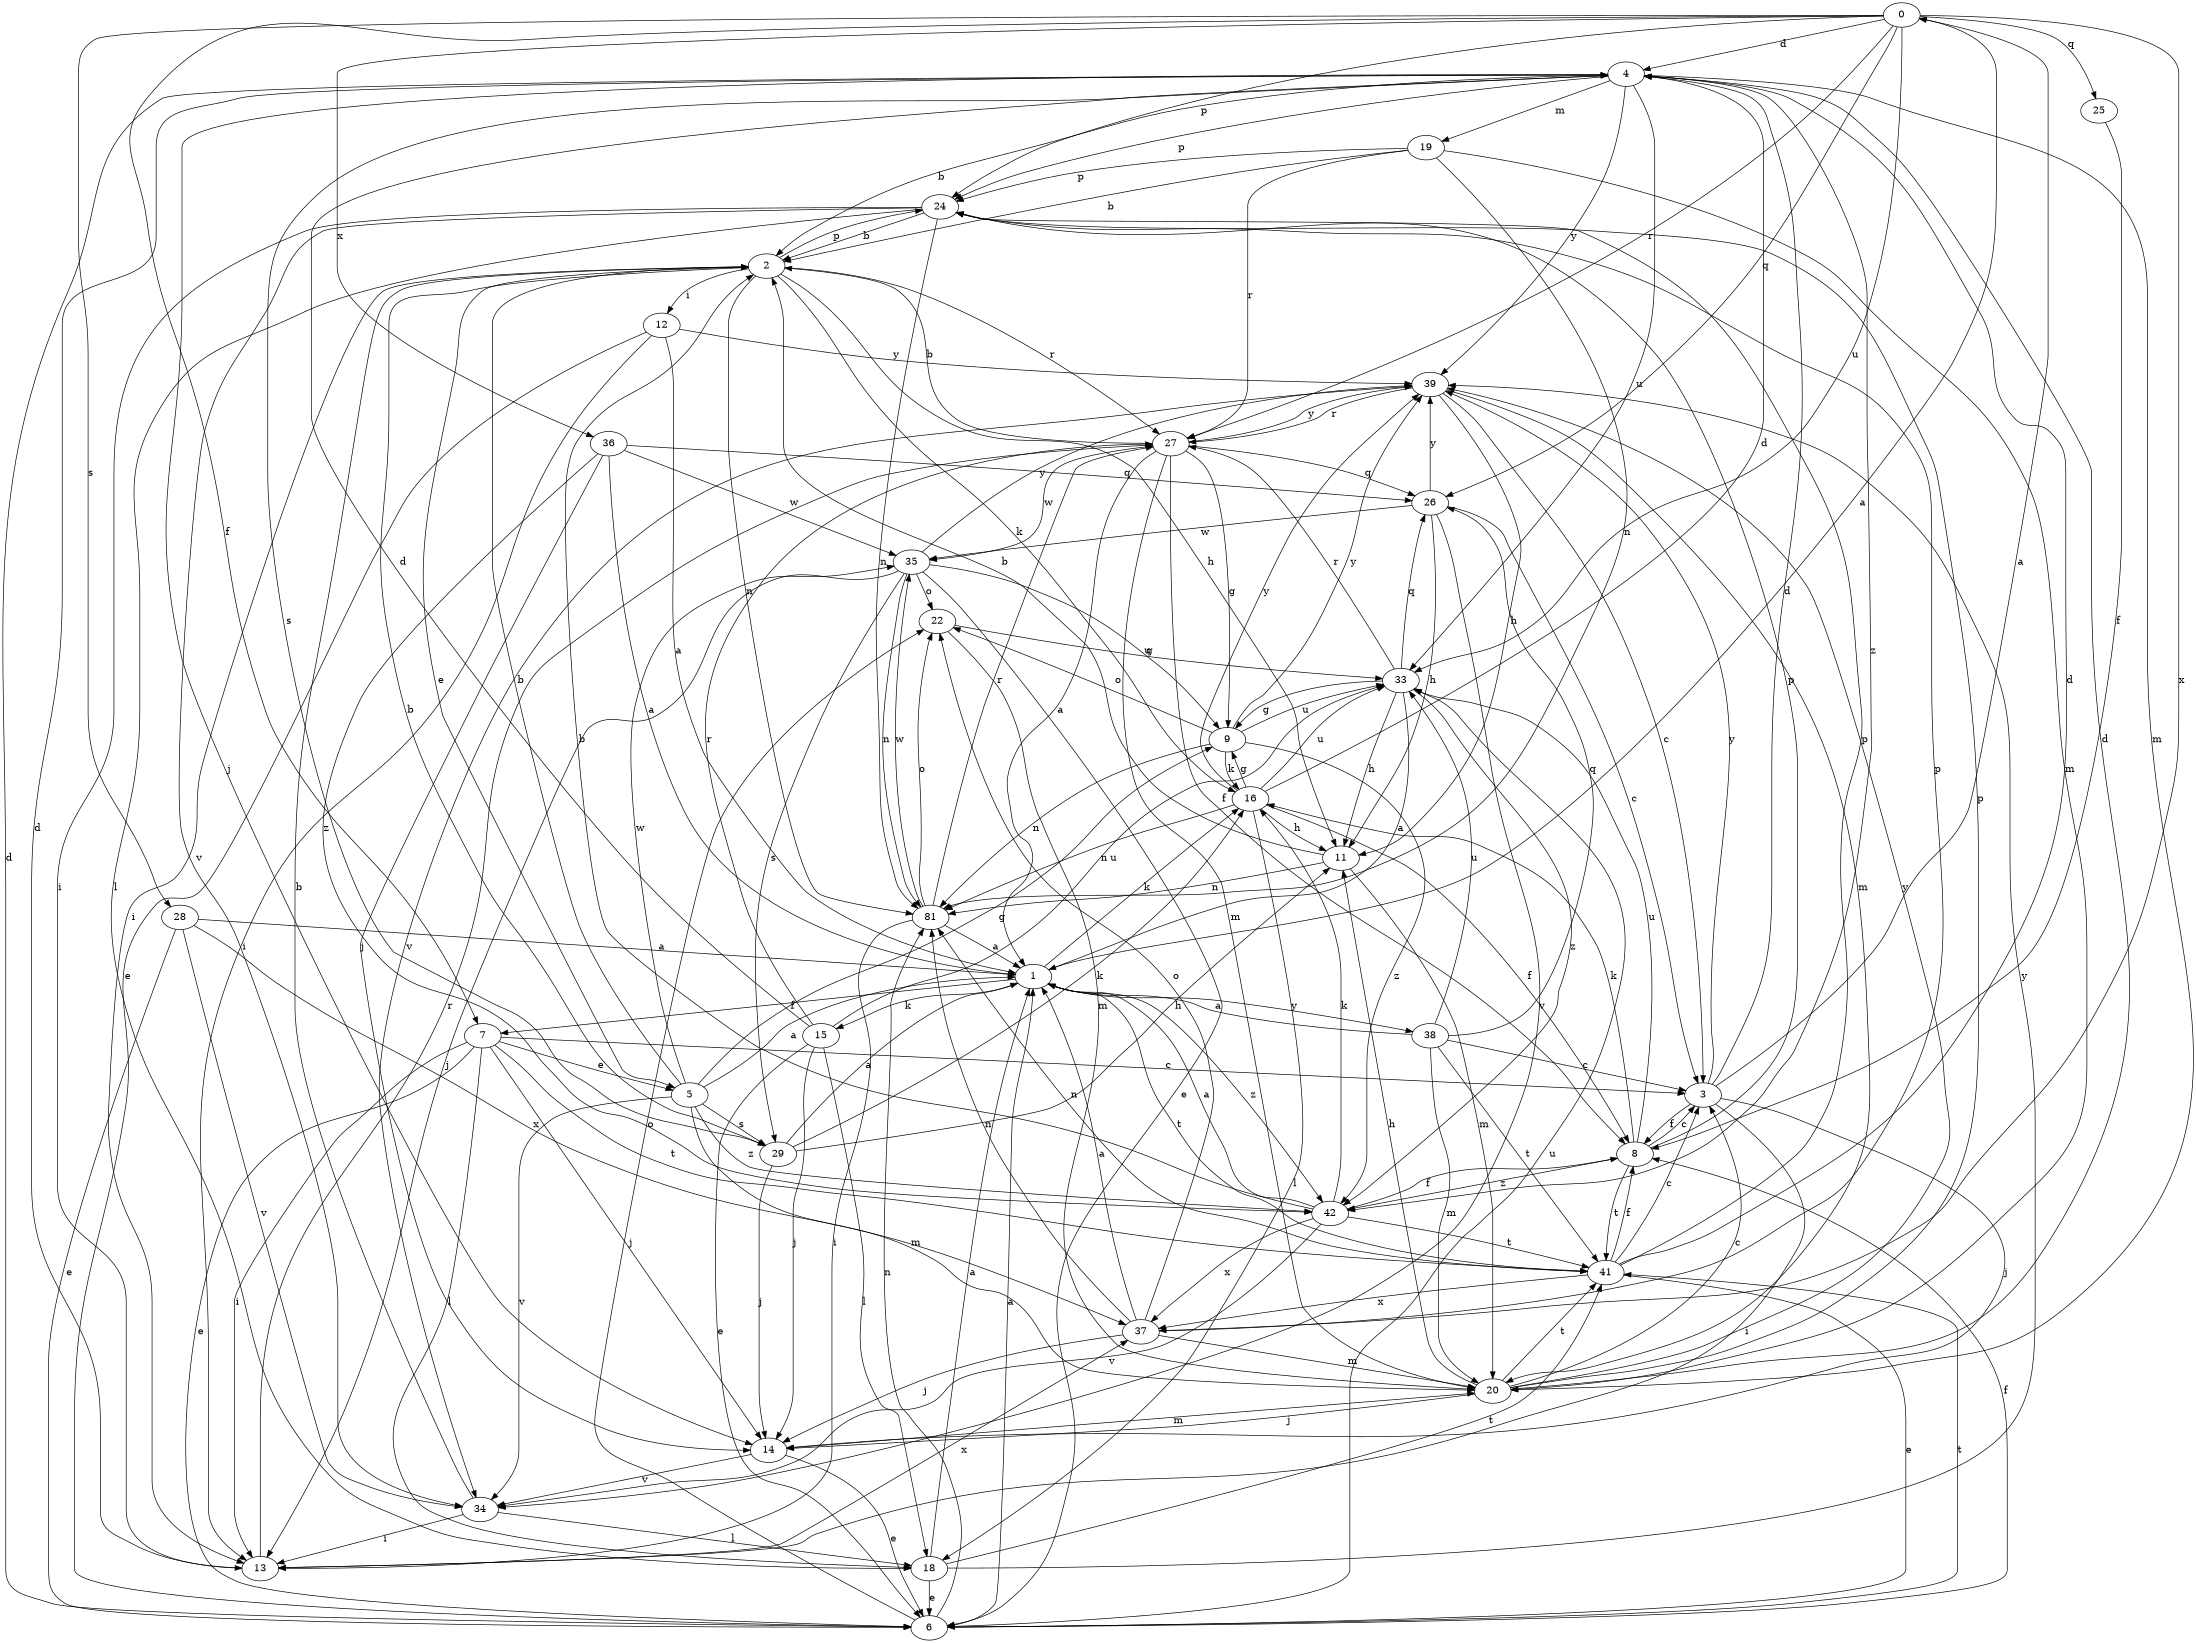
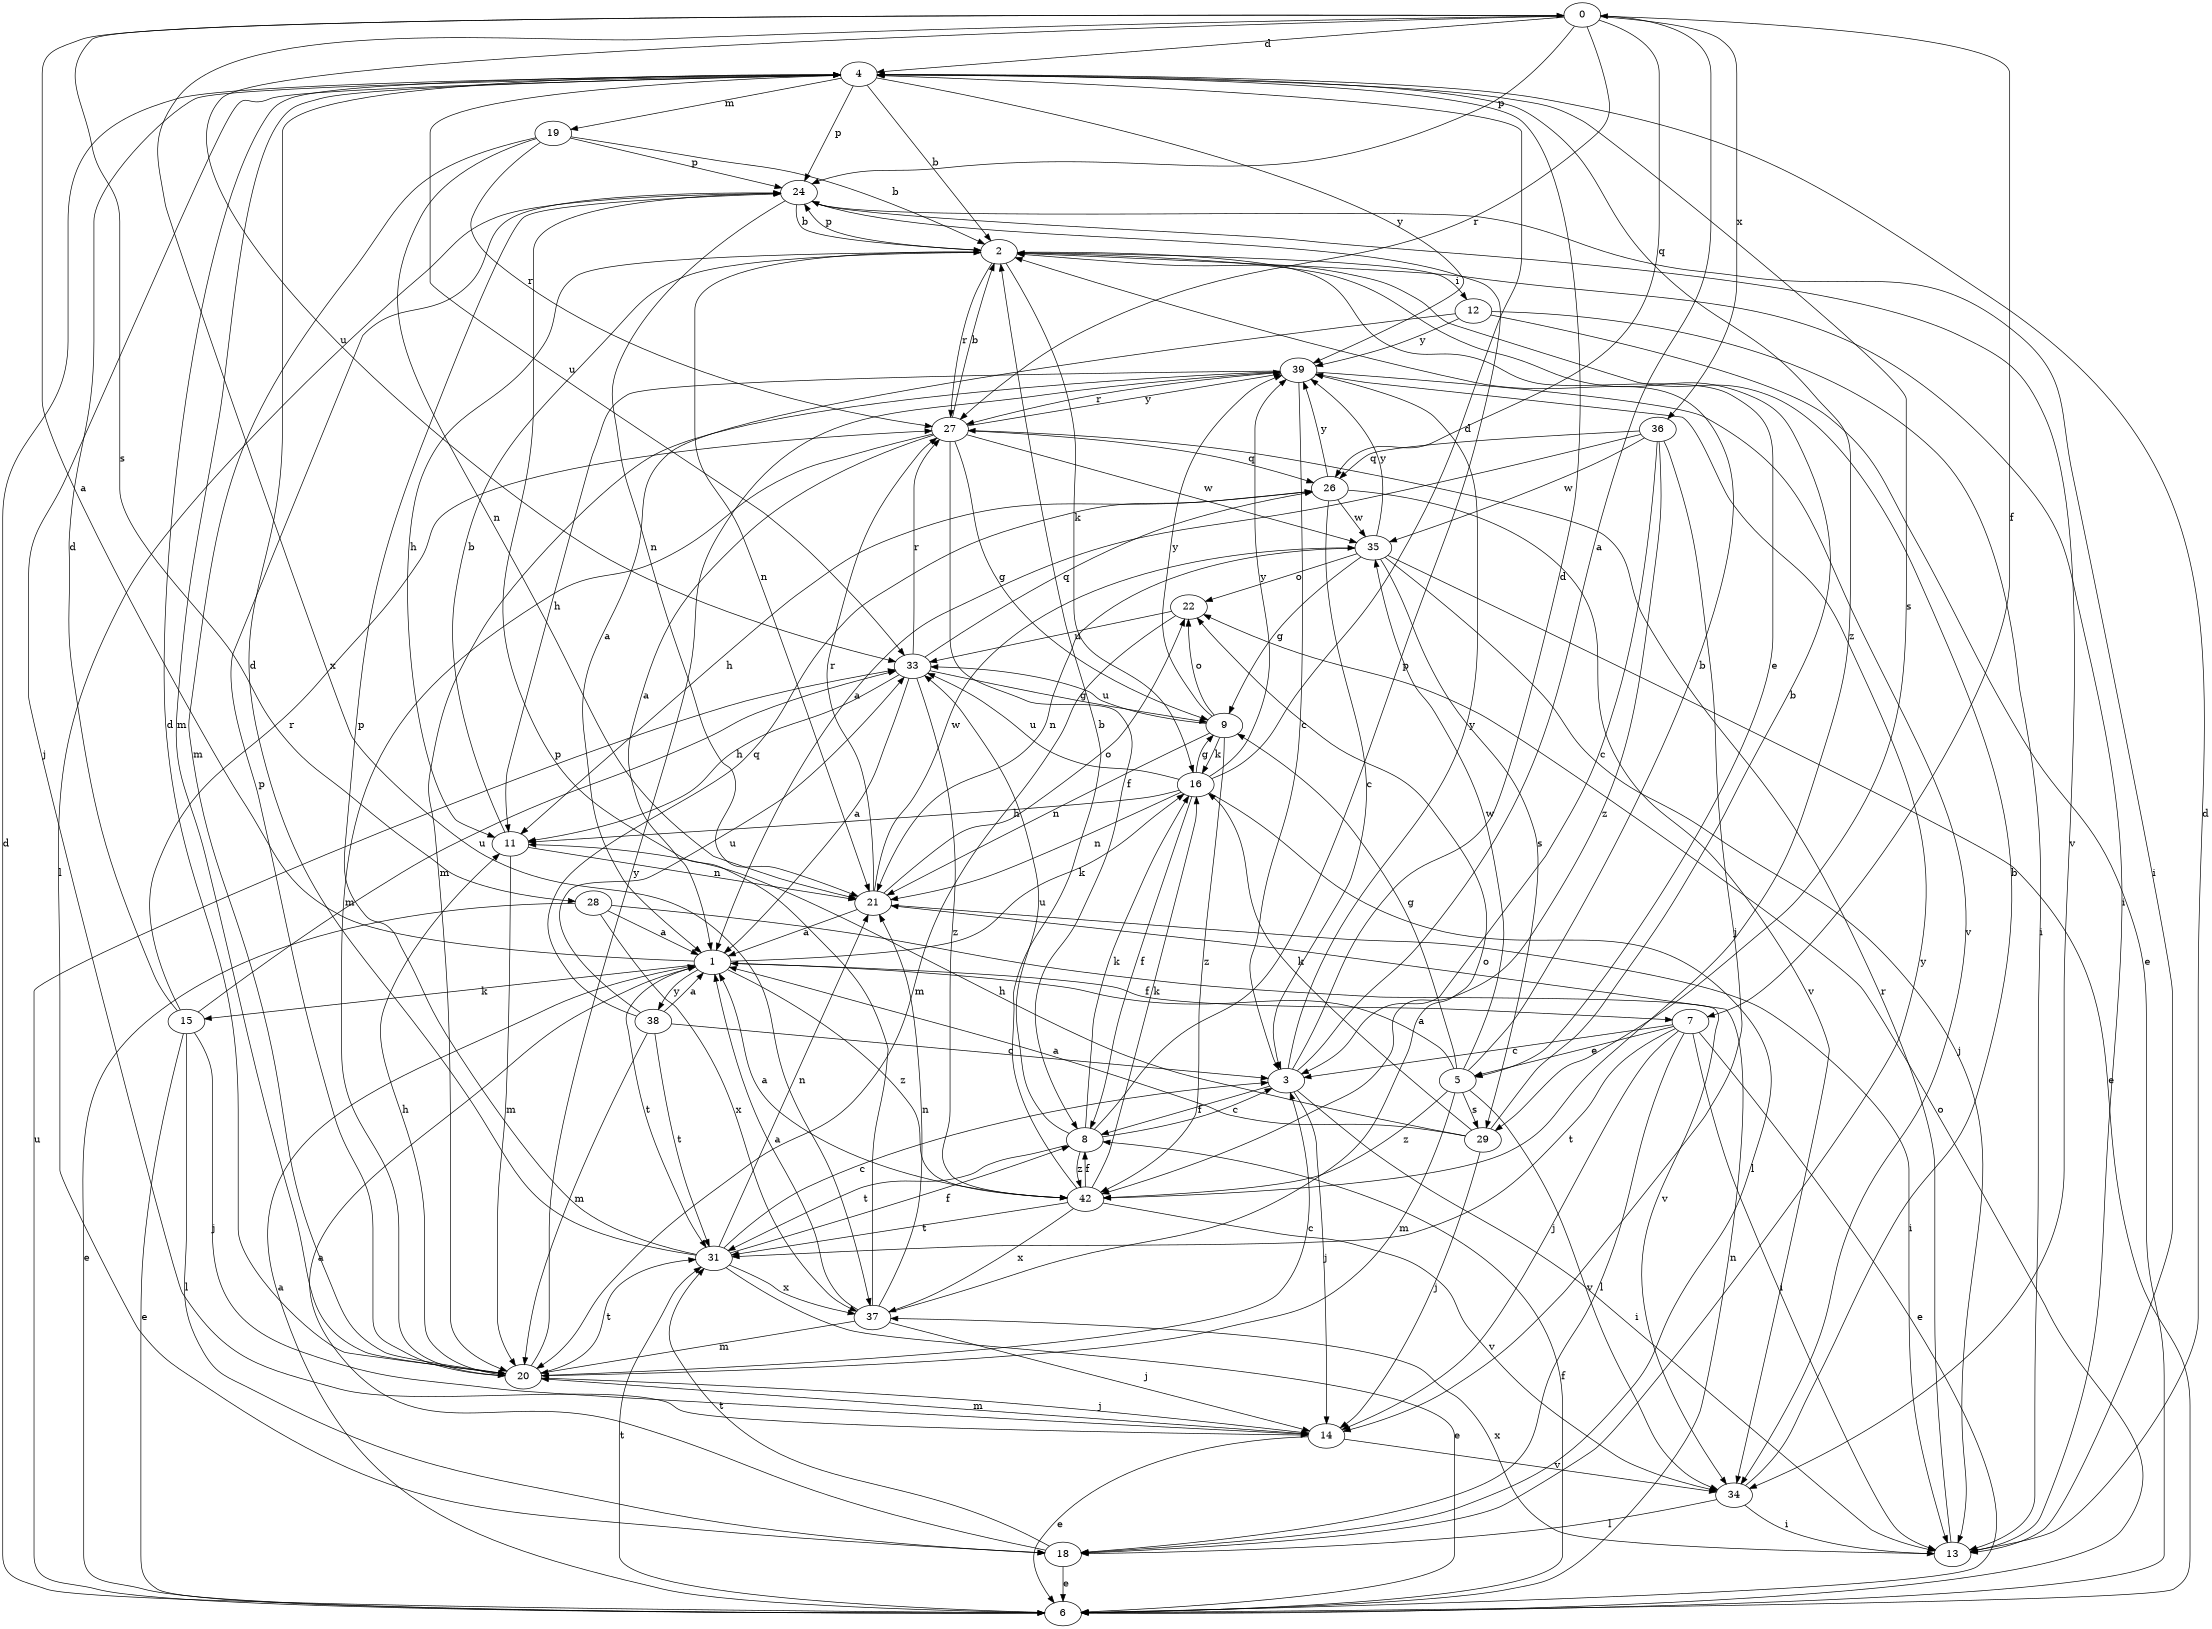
(2099, 111) -> none
none -> (1571, 813)
(931, 917) -> (873, 903)
(1606, 1273) -> (714, 1258)
